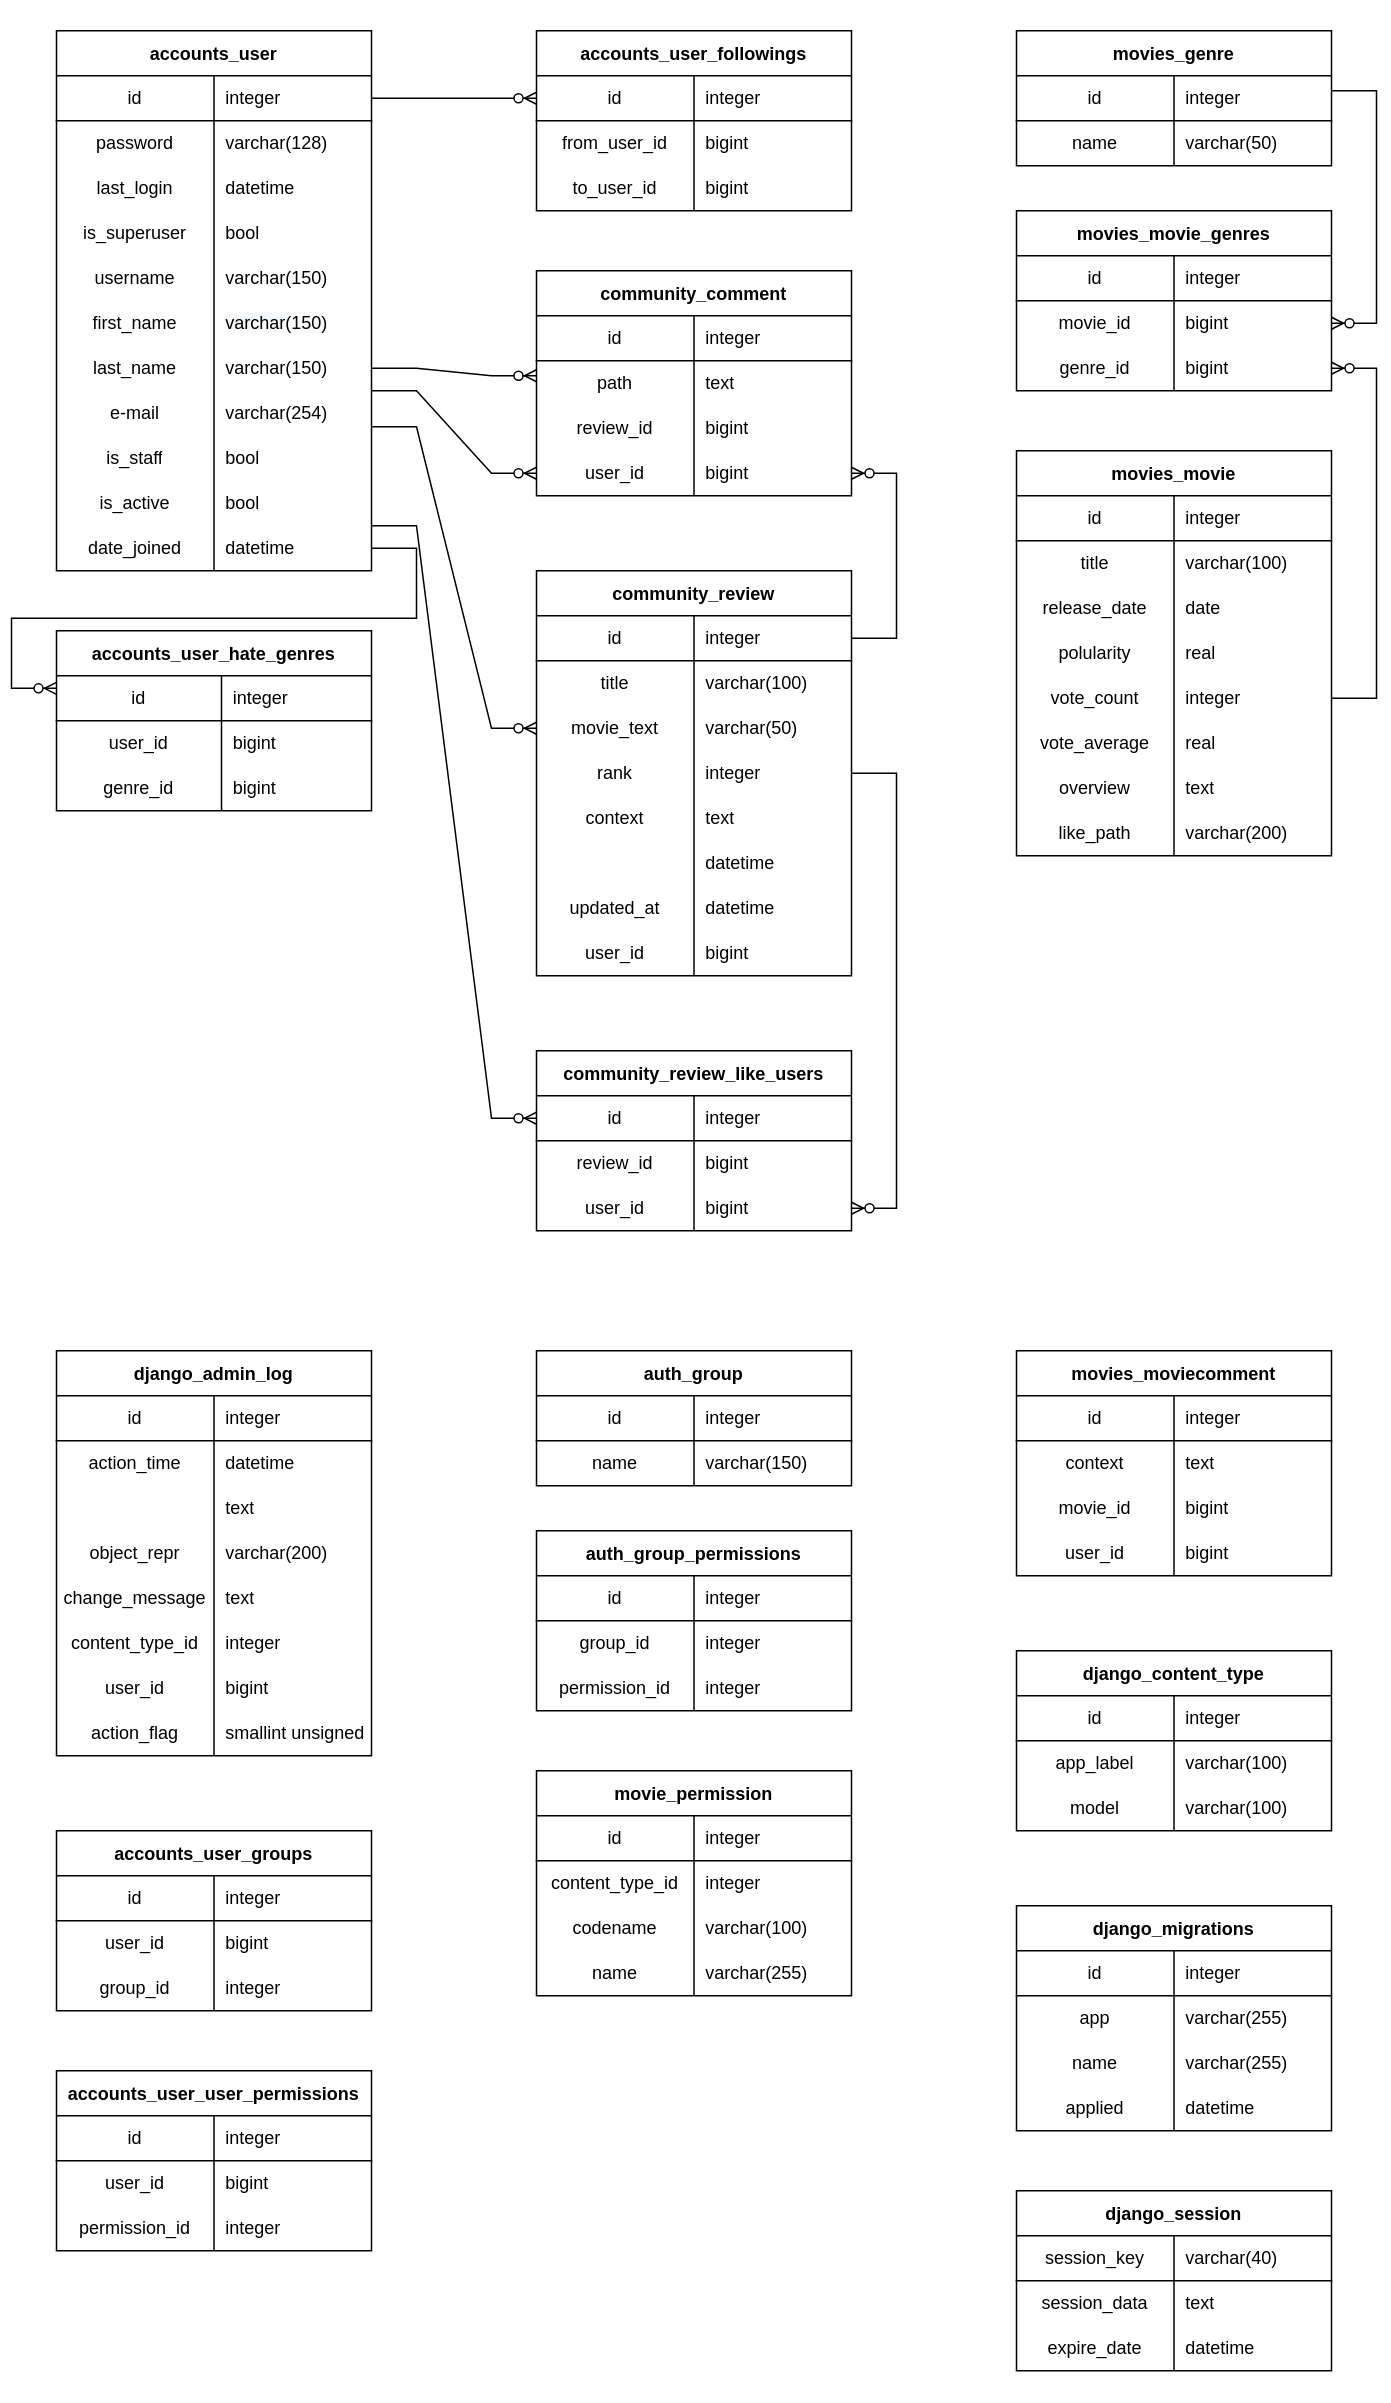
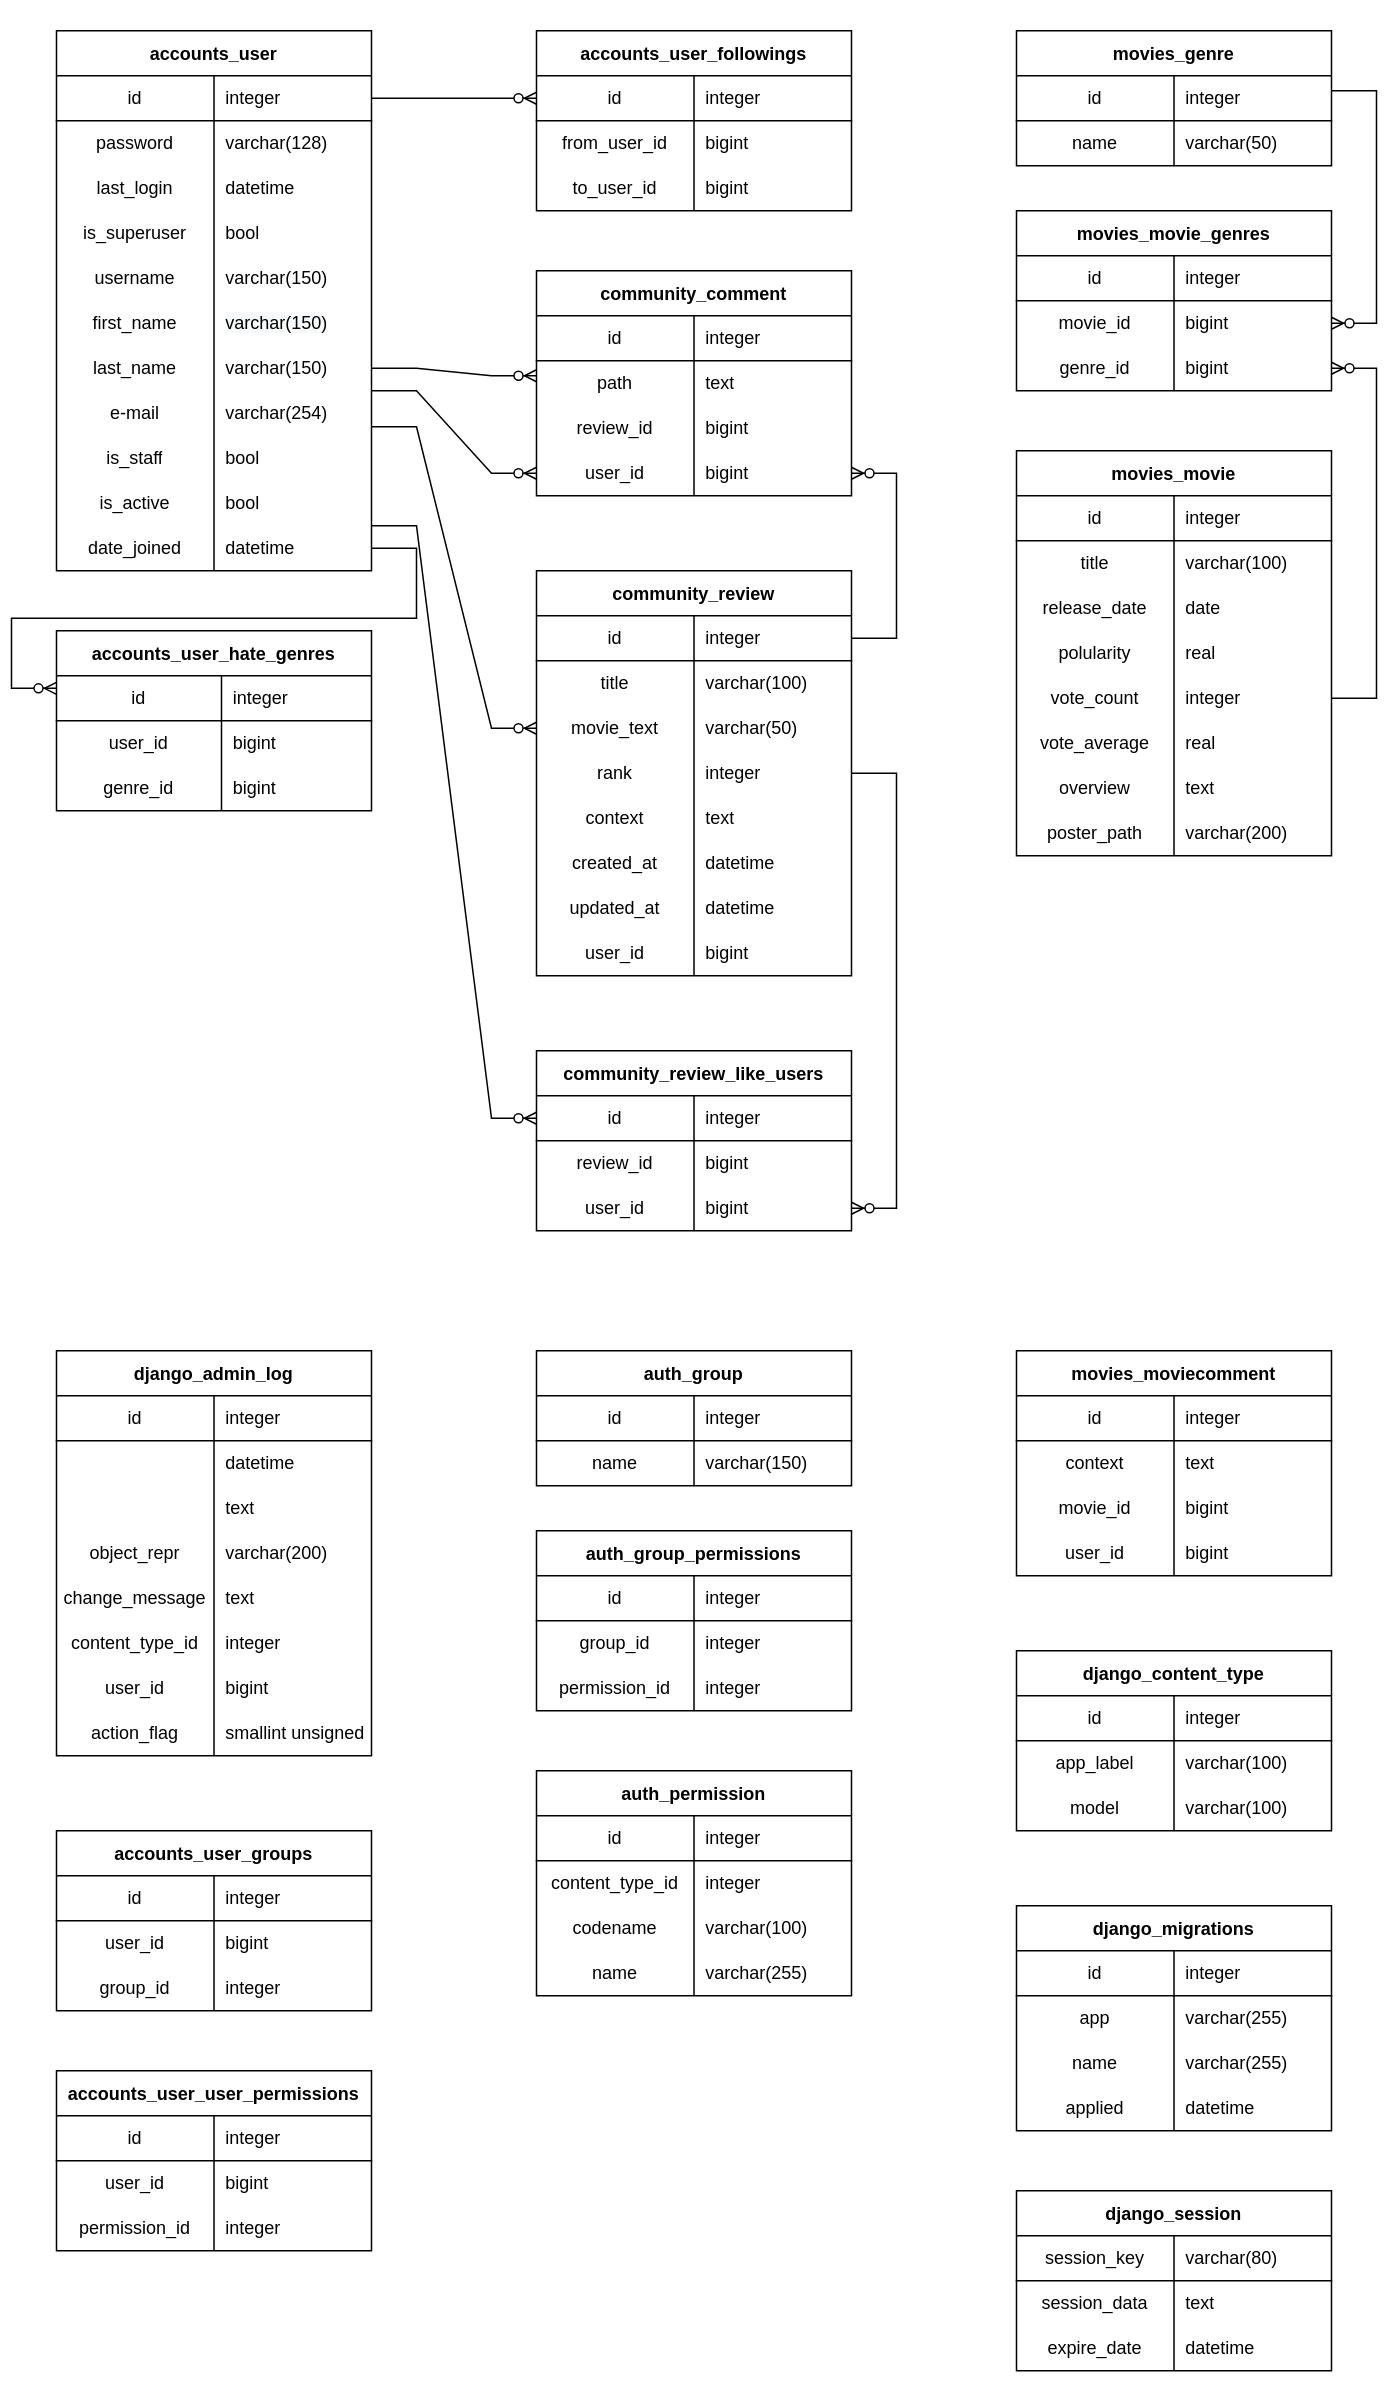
(1095, 833) -> (1095, 833)
none -> (615, 863)
(135, 1463) -> none
(693, 1794) -> (693, 1794)
(1241, 2258) -> (1241, 2258)
